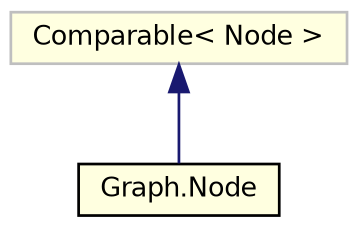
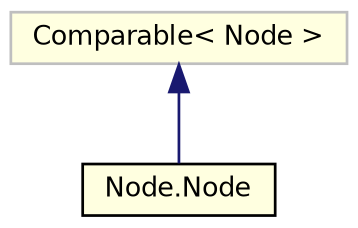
(179, 190) -> (179, 190)
